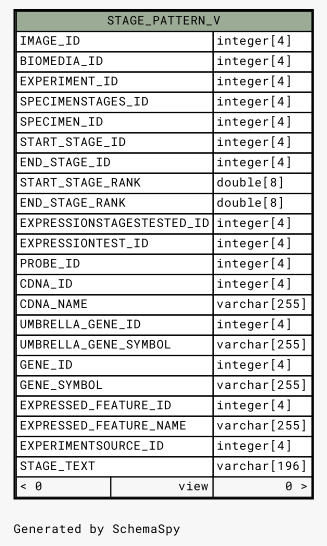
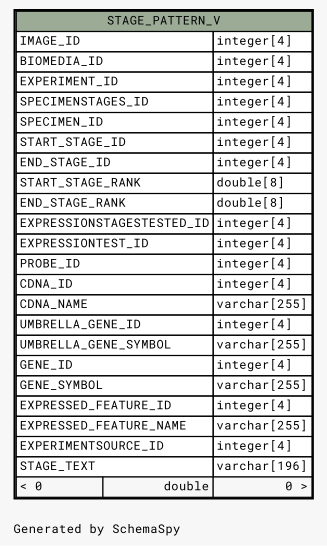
(194, 487) -> (187, 487)
